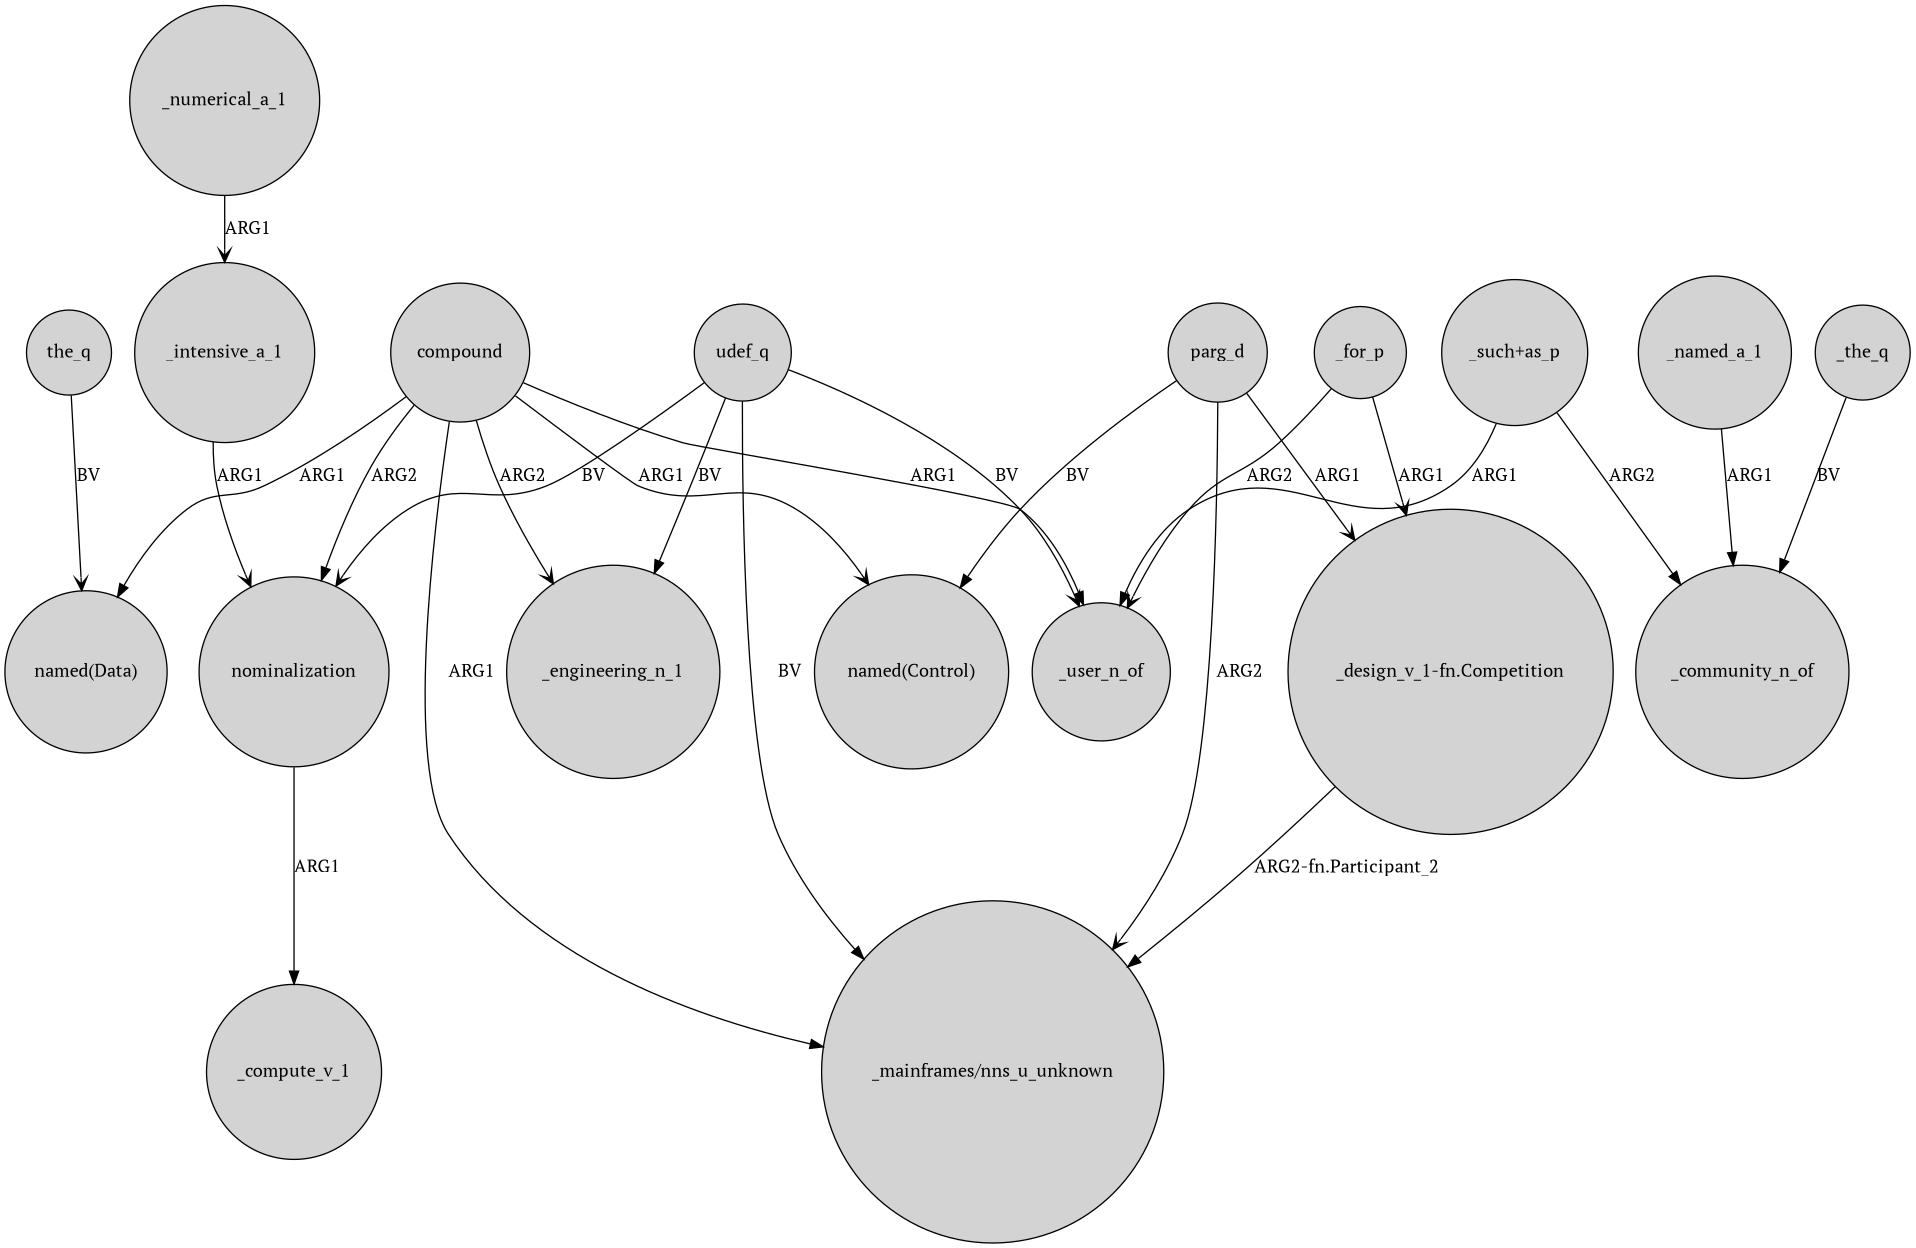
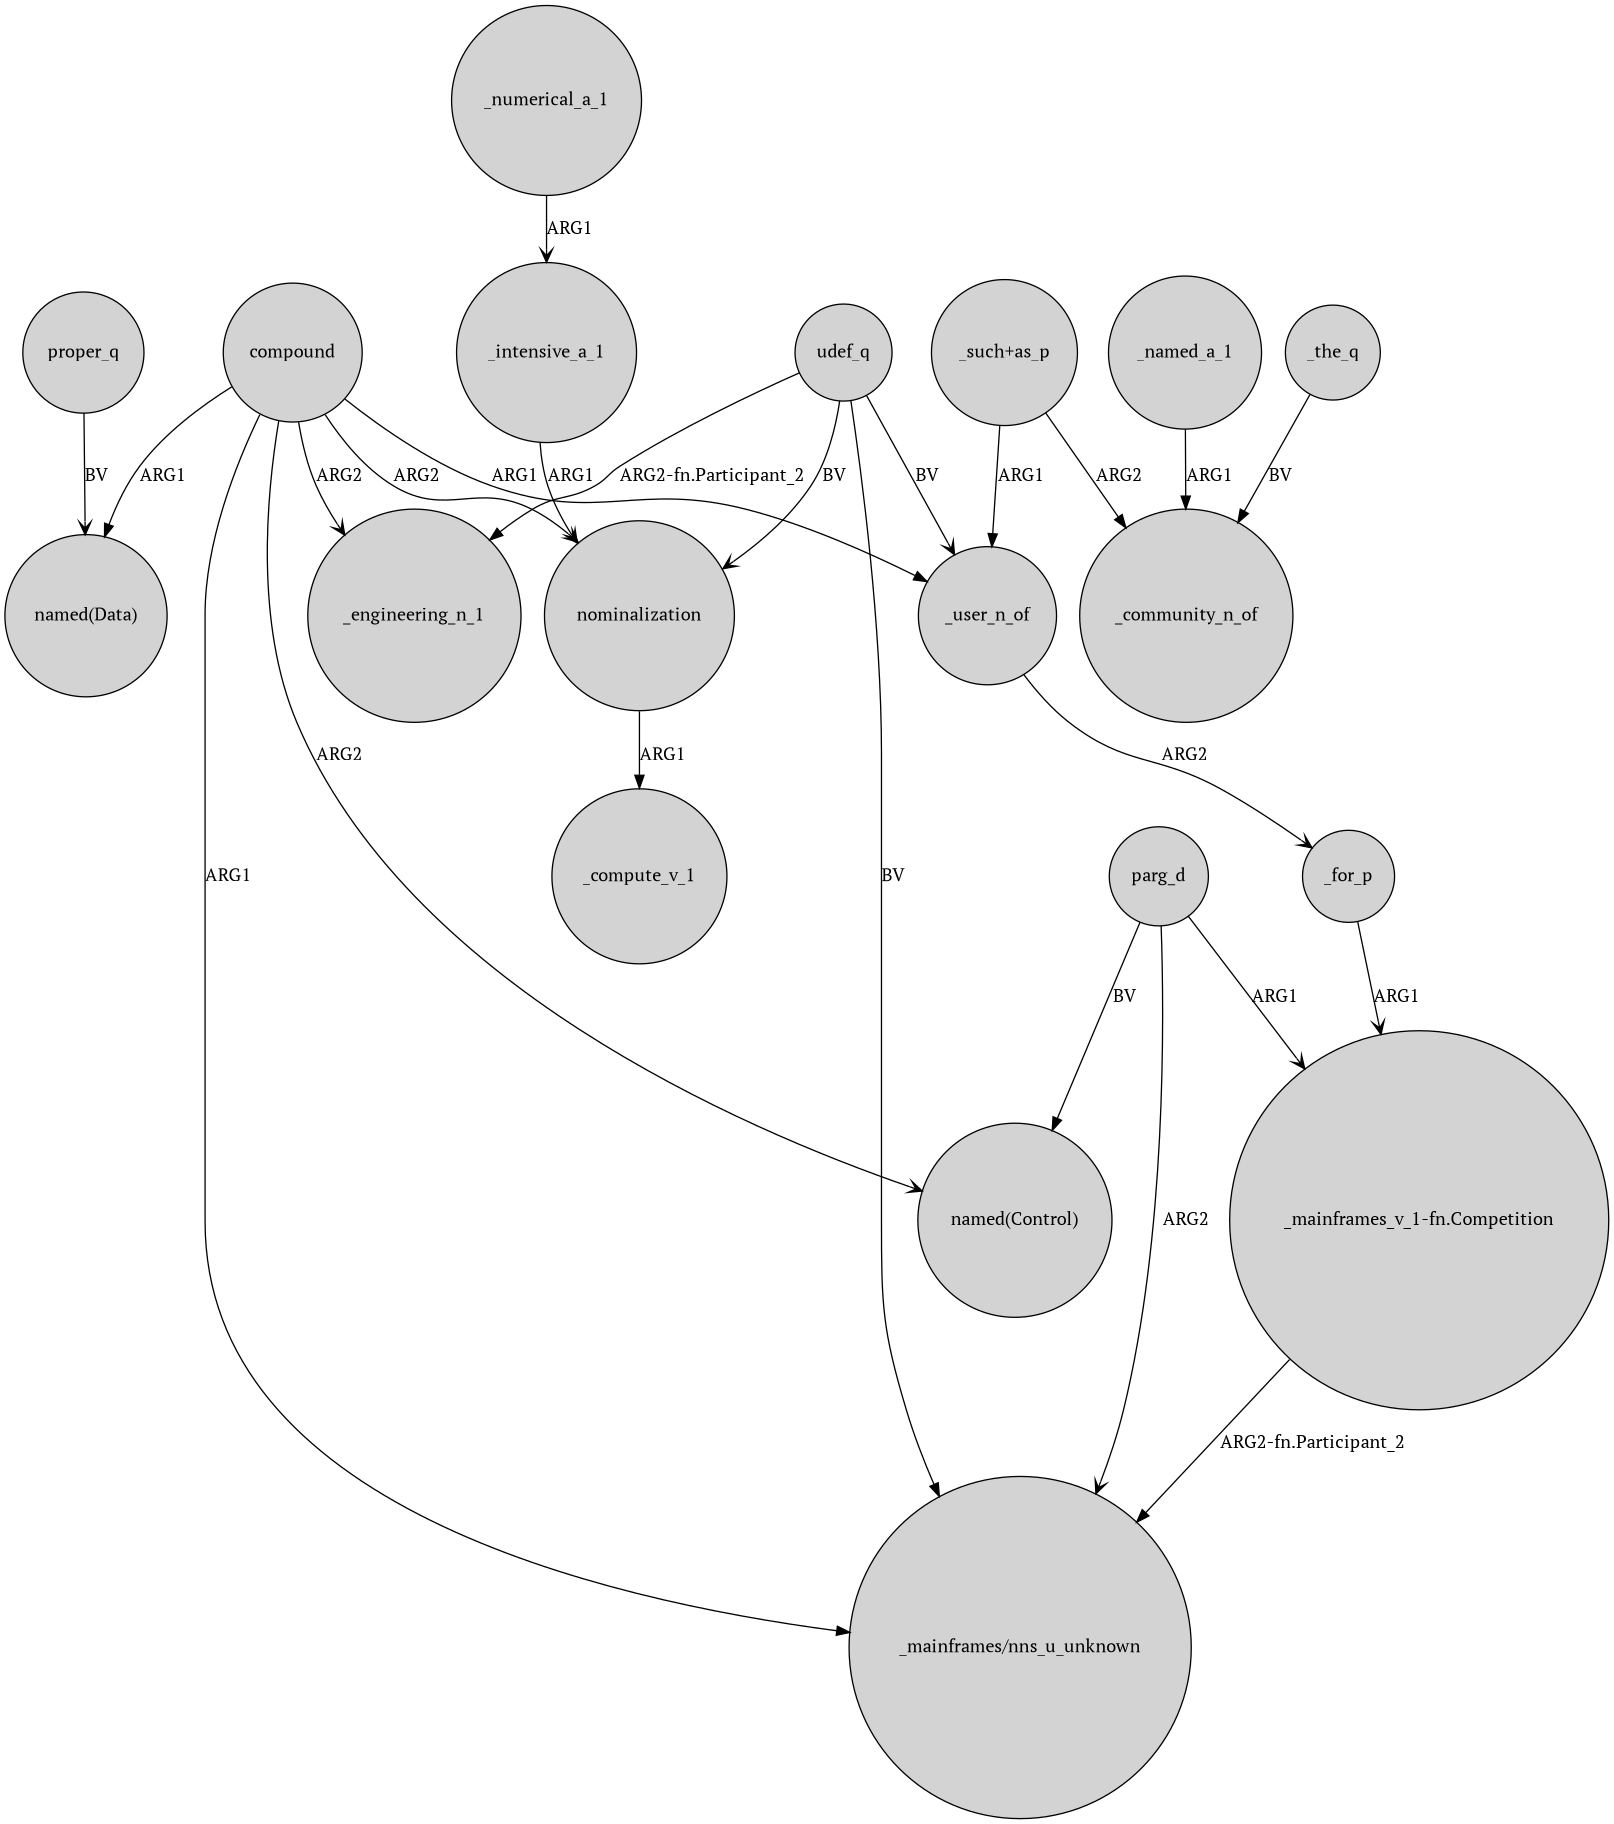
(69, 353) -> (83, 353)
(662, 476) -> (340, 755)
(711, 476) -> (713, 476)
(1227, 478) -> (1157, 763)
(363, 482) -> (434, 499)
(1451, 672) -> (1419, 1220)
